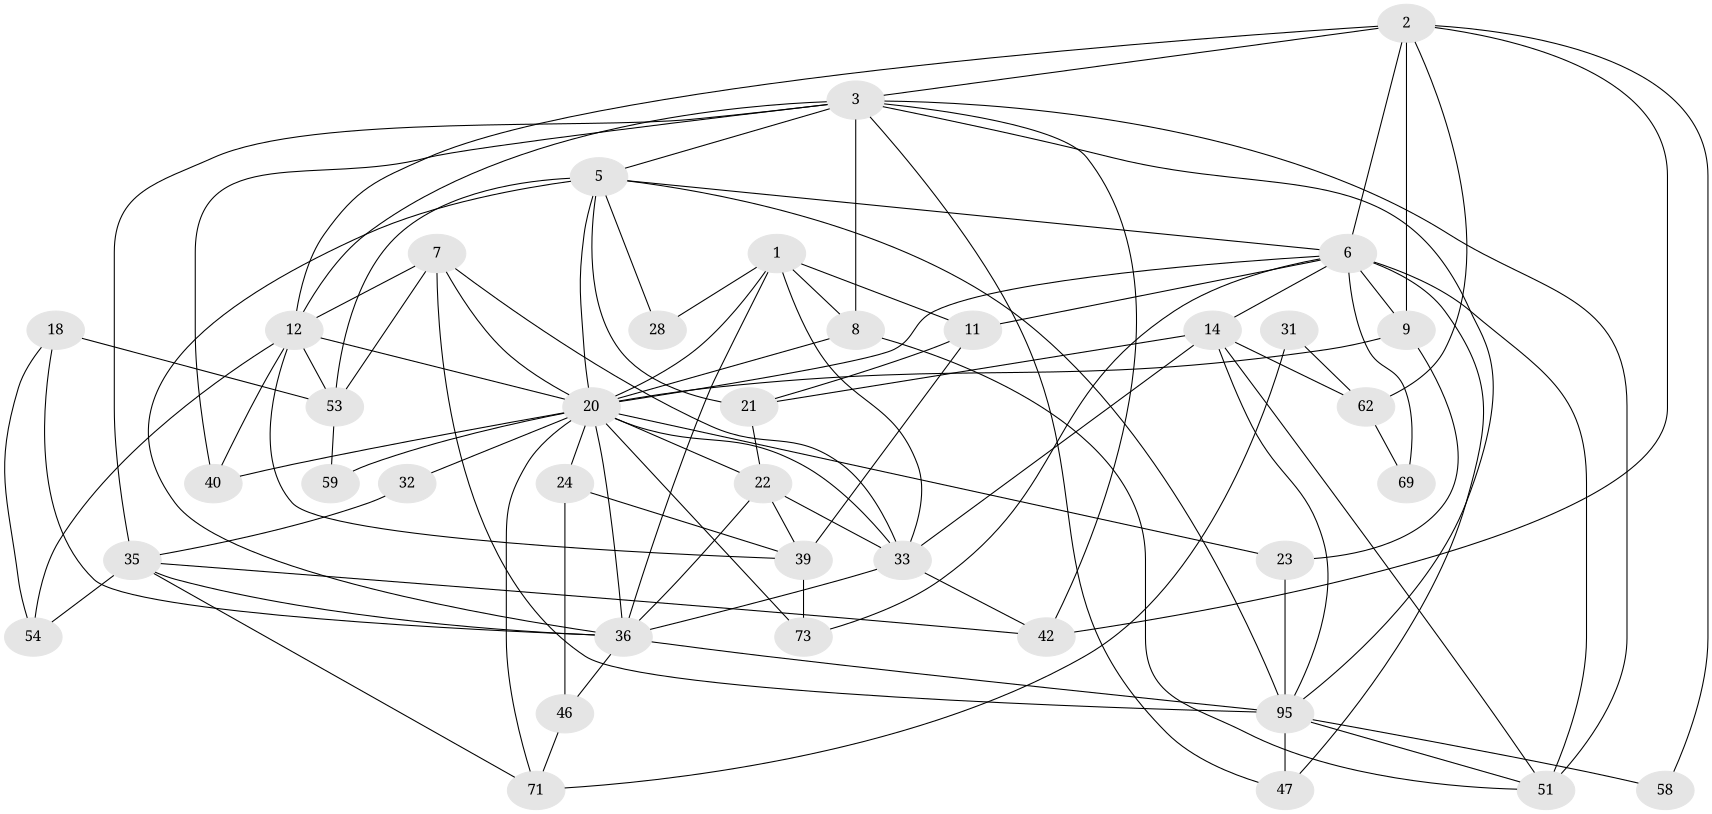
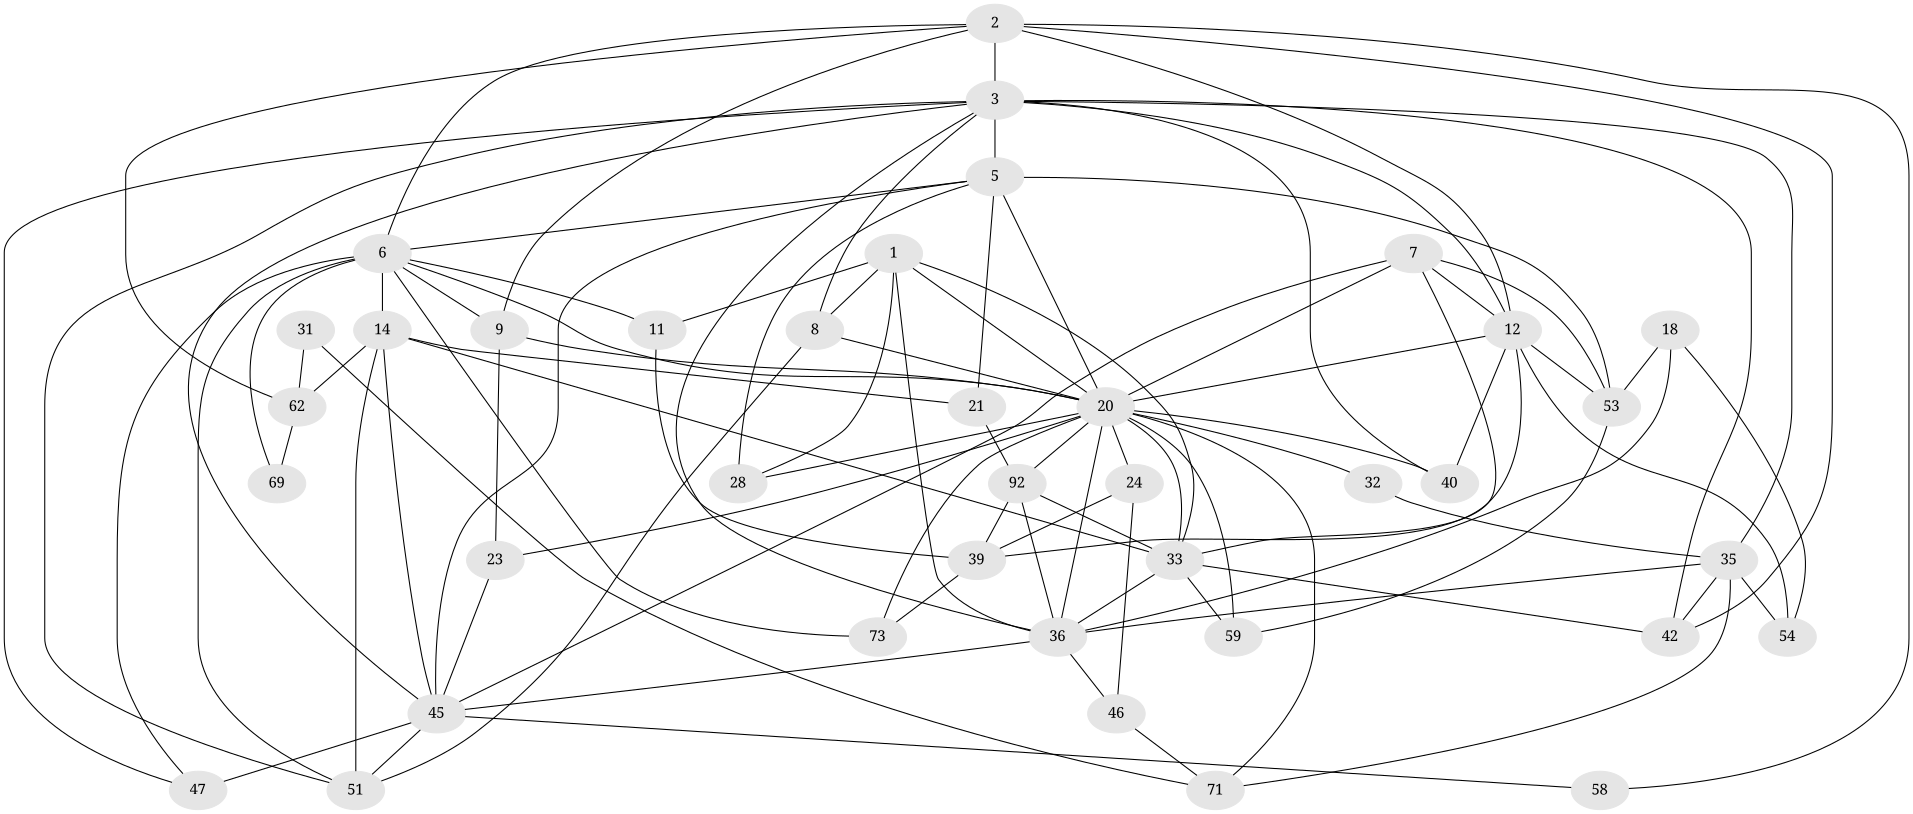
(872, 369) -> none
(153, 407) -> (682, 401)
none -> (930, 444)
(763, 484) -> (1017, 484)
none -> (1202, 596)
(1285, 714) -> (437, 714)
